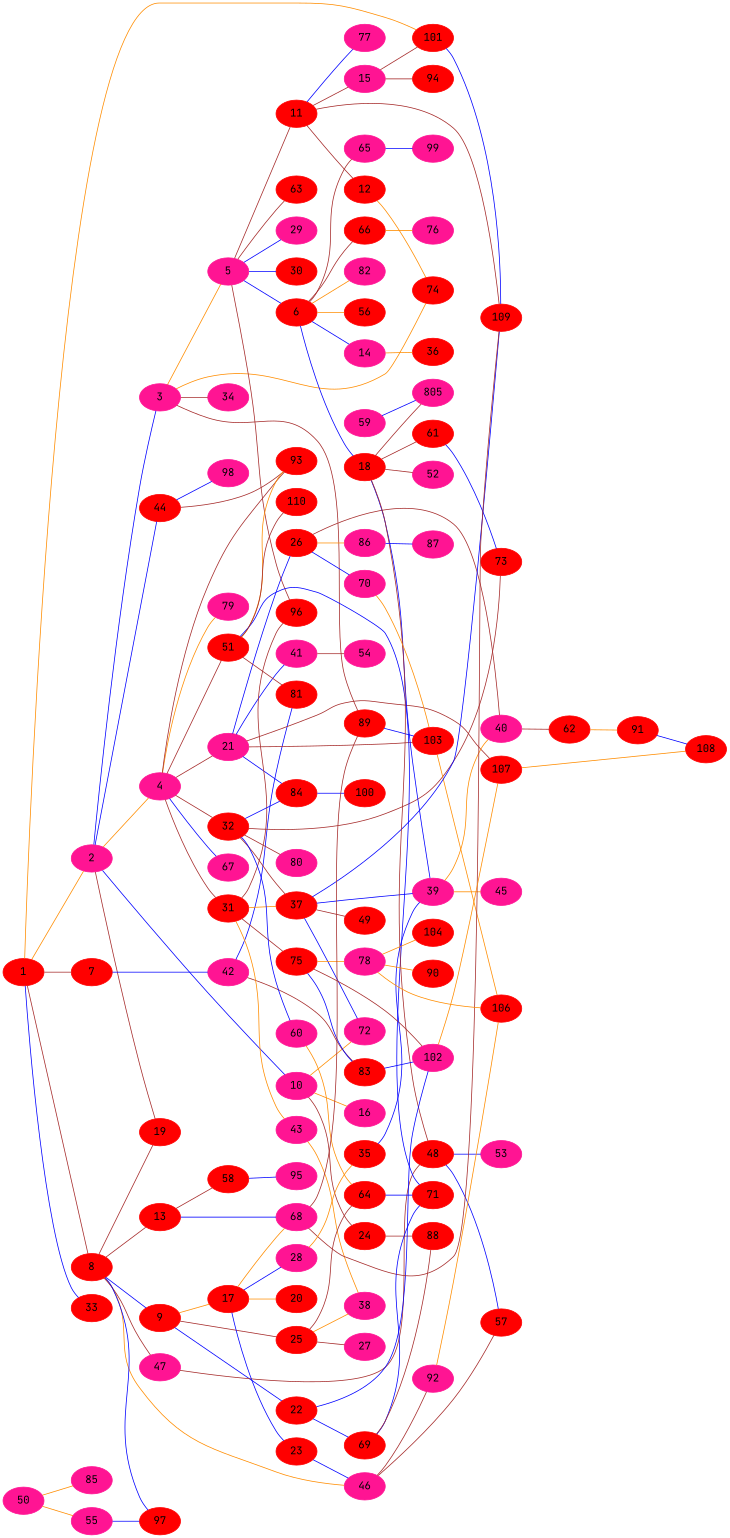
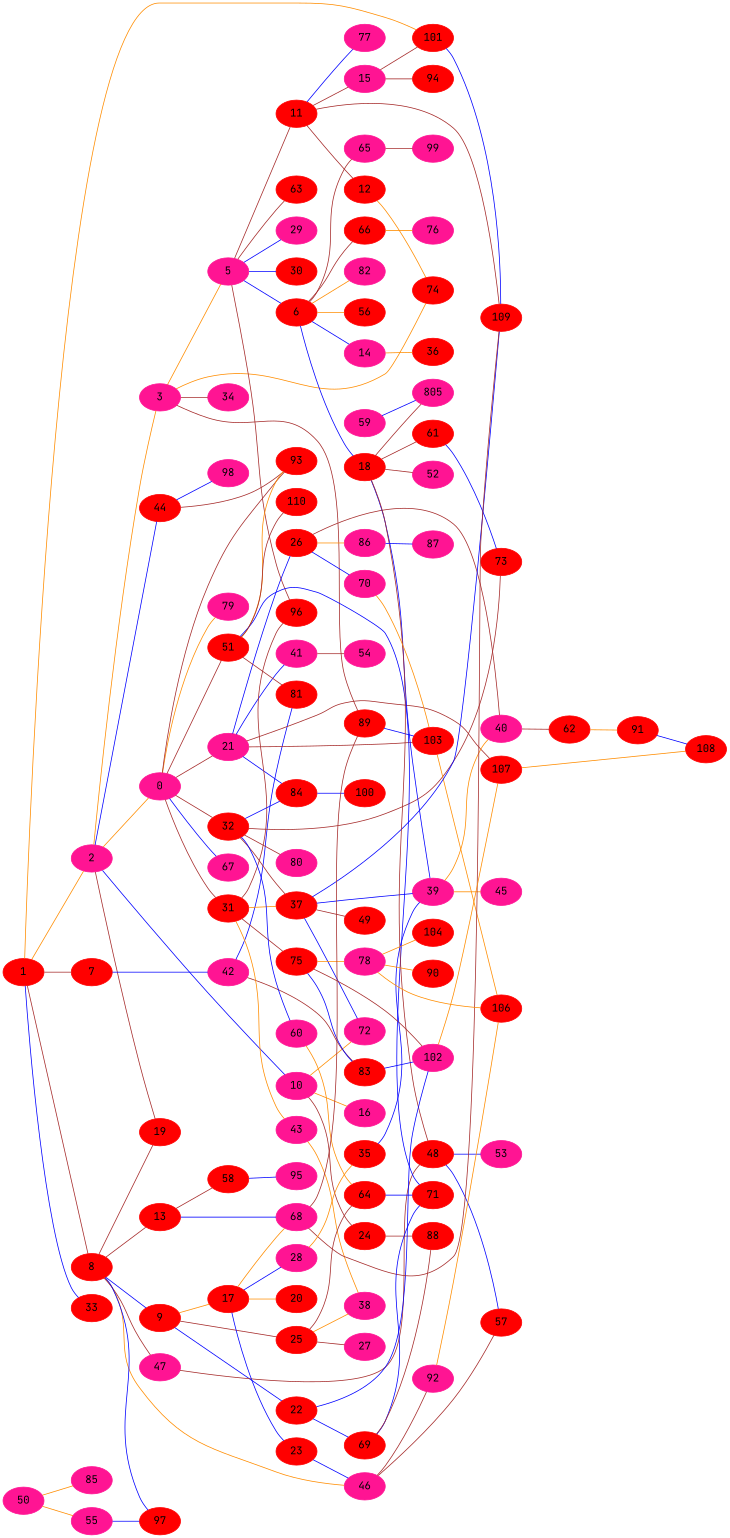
(399, 149) -> (399, 149)
(119, 627) -> (119, 627)
(160, 786) -> (160, 786)
